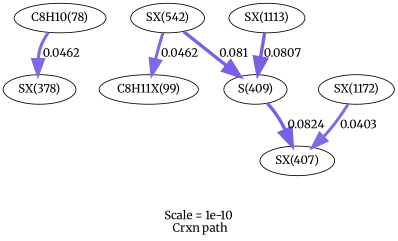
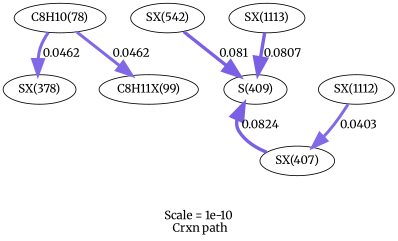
(159, 46) -> (98, 49)
(356, 89) -> (356, 89)
(277, 116) -> (246, 140)
